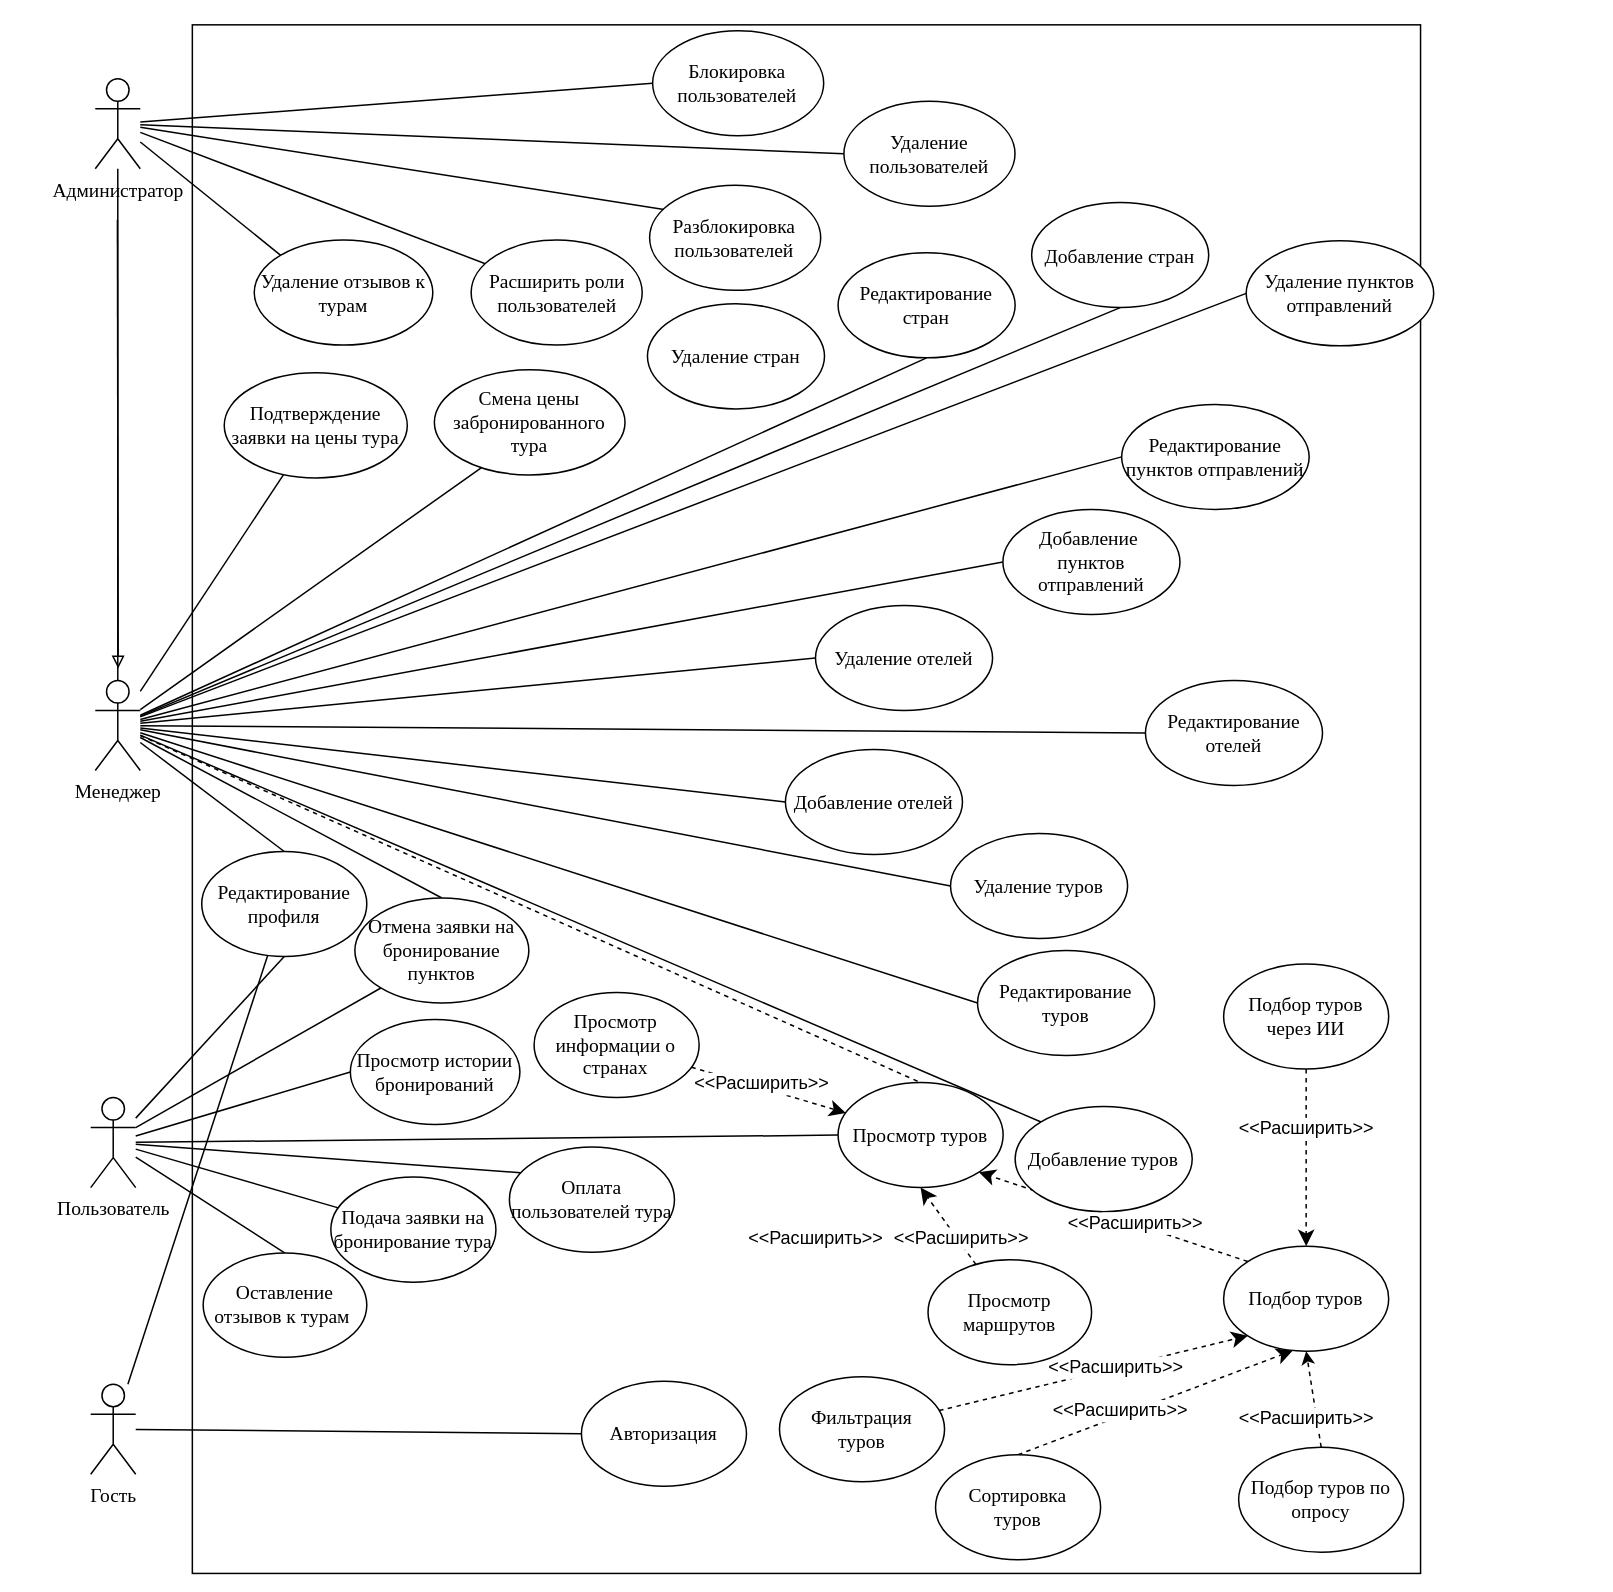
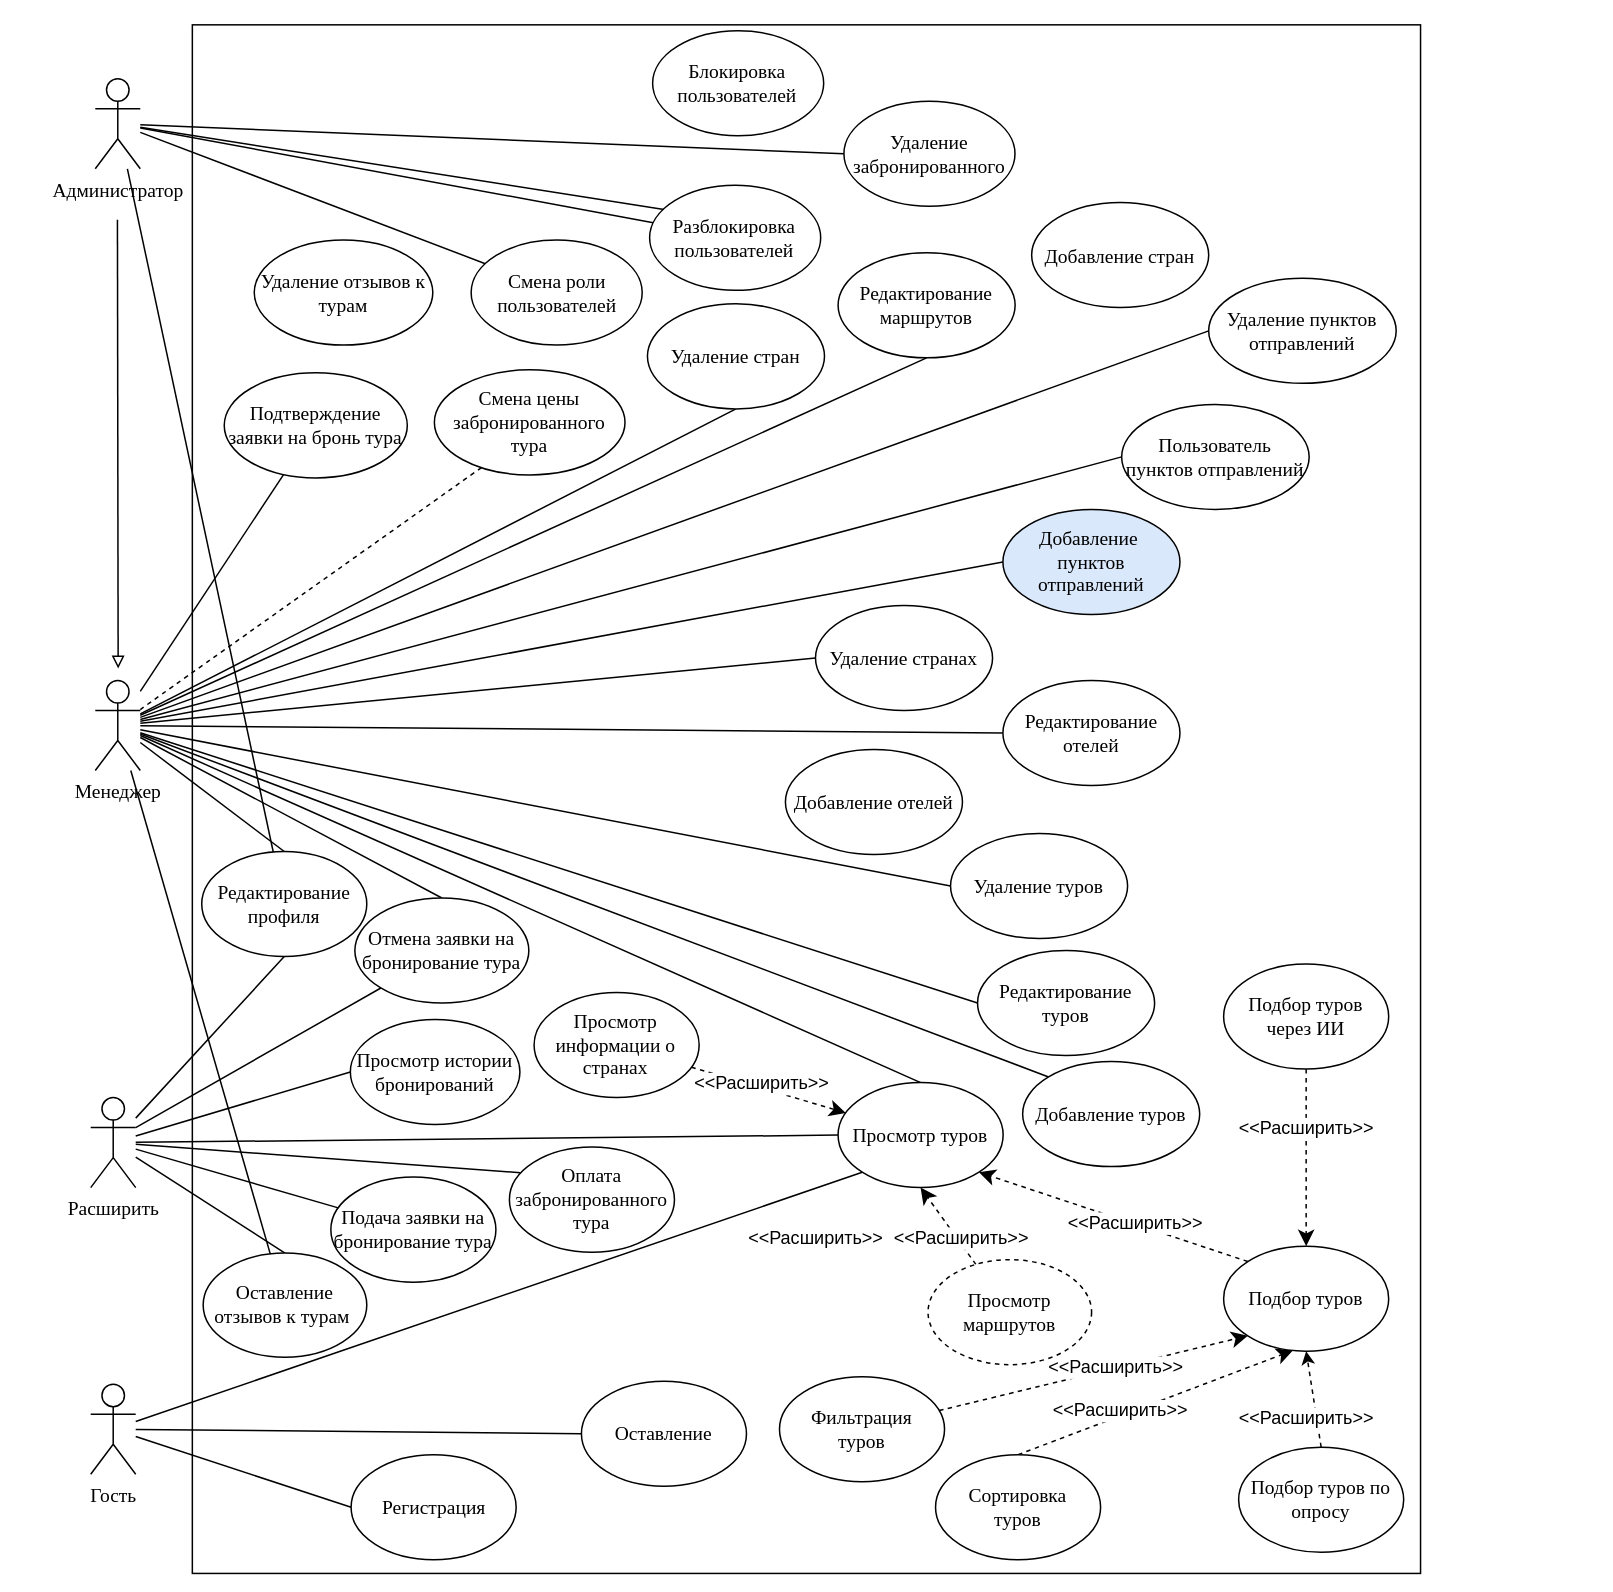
(397, 103) -> (182, 423)
(929, 154) -> (929, 154)
(118, 195) -> (445, 558)
(211, 199) -> (407, 177)
(557, 293) -> (557, 293)
(1340, 293) -> (1302, 331)
(926, 305) -> (926, 305)
(316, 425) -> (316, 425)
(1215, 457) -> (1215, 457)
(652, 503) -> (176, 928)
(1091, 562) -> (1091, 562)
(310, 589) -> (310, 589)
(904, 658) -> (904, 658)
(1234, 733) -> (1091, 733)
(464, 765) -> none
(567, 925) -> (567, 925)
(442, 950) -> (442, 950)
(1103, 1159) -> (1111, 1114)
(592, 1199) -> (592, 1199)
(114, 1209) -> (114, 1209)
(175, 1239) -> (499, 1296)
(1010, 1312) -> (1010, 1312)
(664, 1433) -> (664, 1433)
none -> (243, 1471)
none -> (434, 1507)
